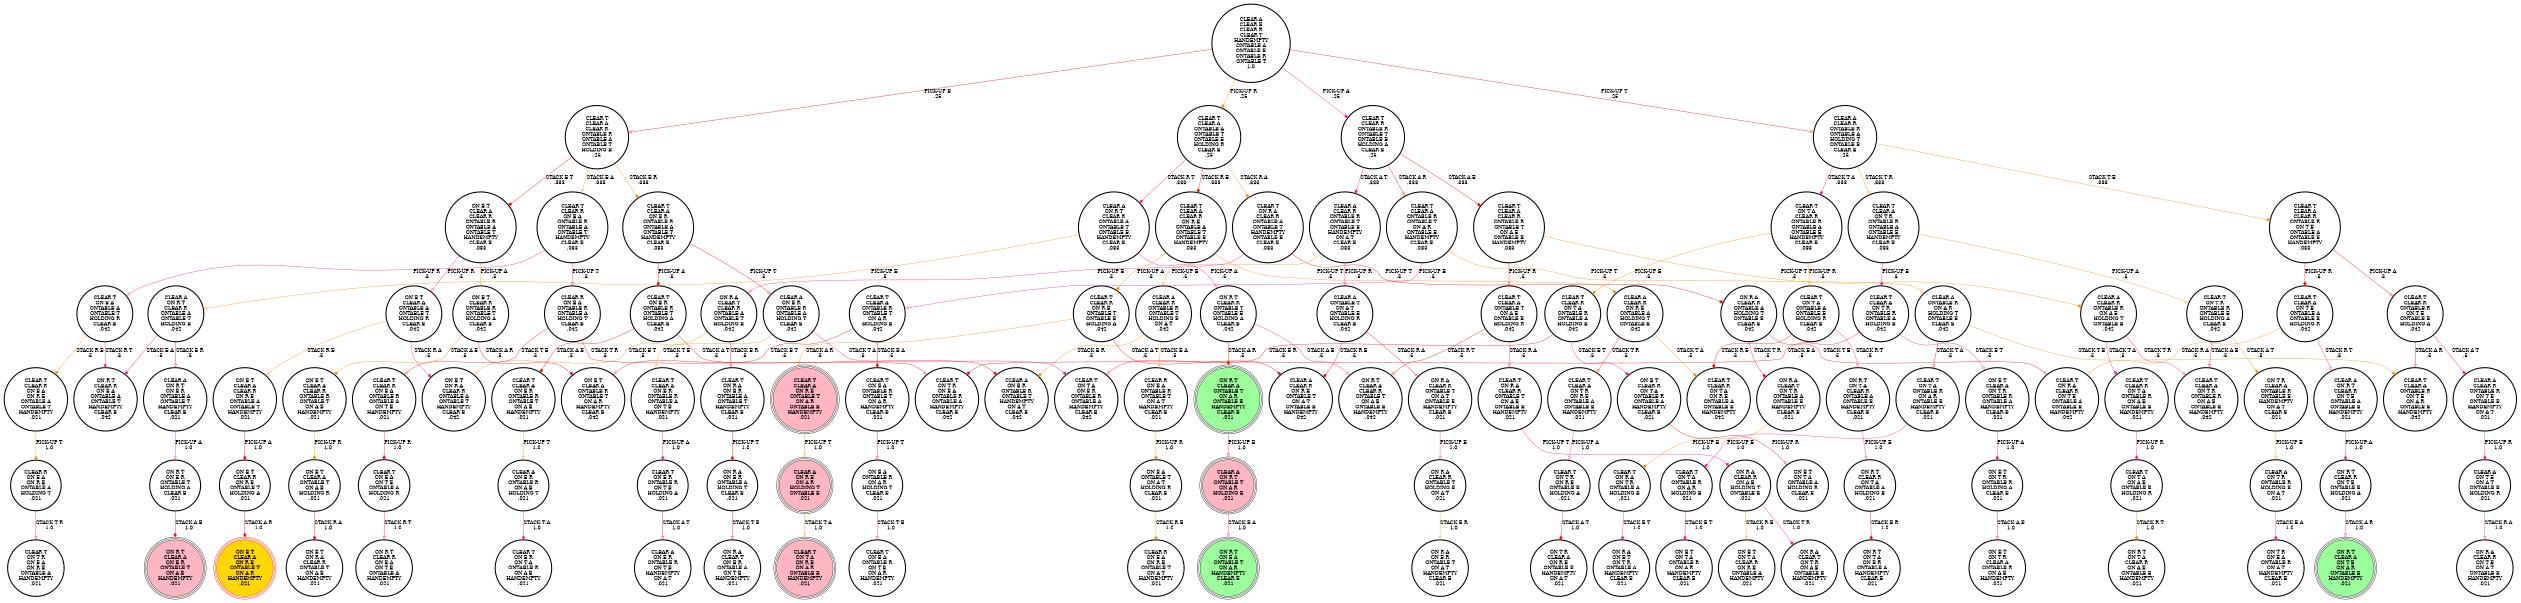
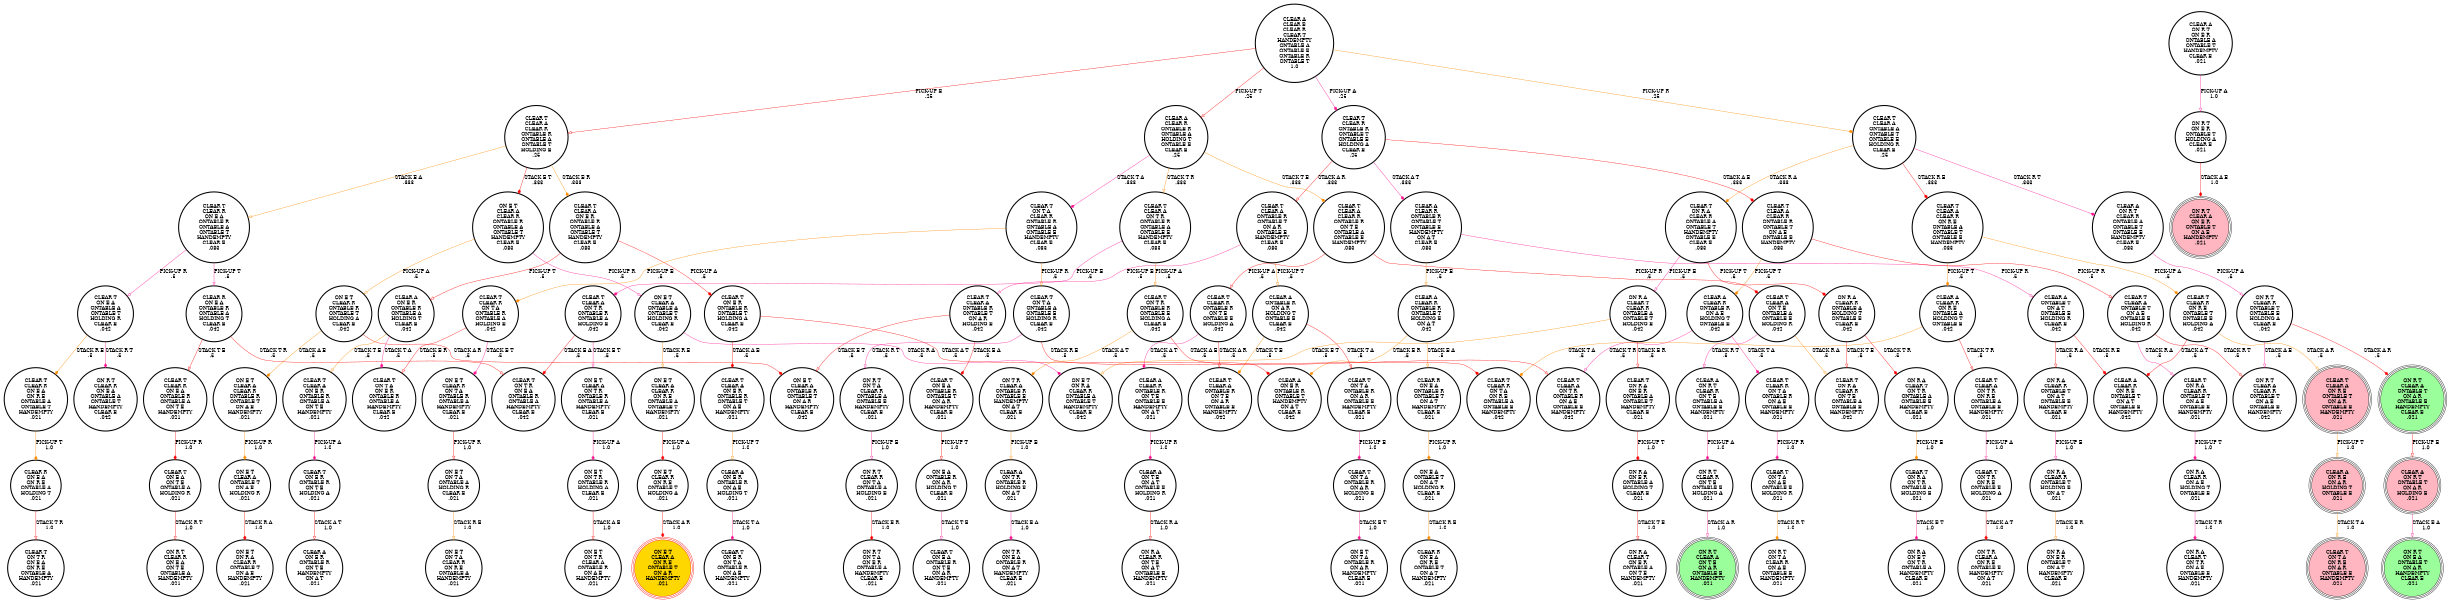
(176, 314) -> none
(1746, 524) -> (454, 524)
(2485, 524) -> (1150, 524)
